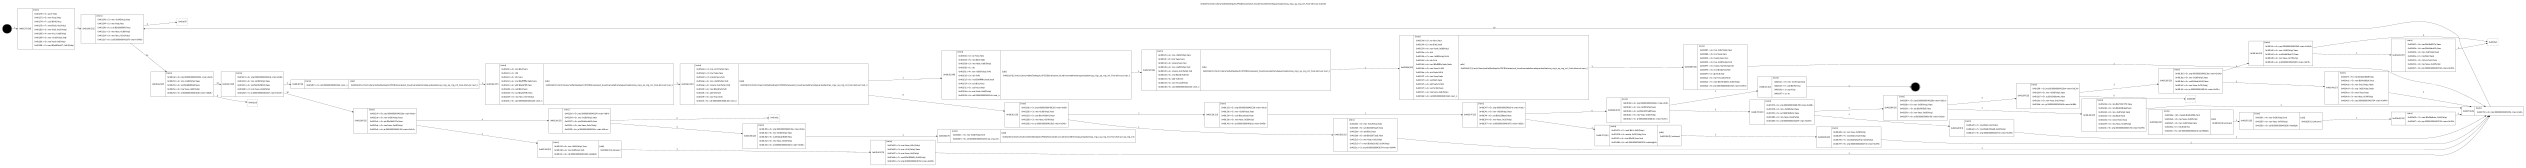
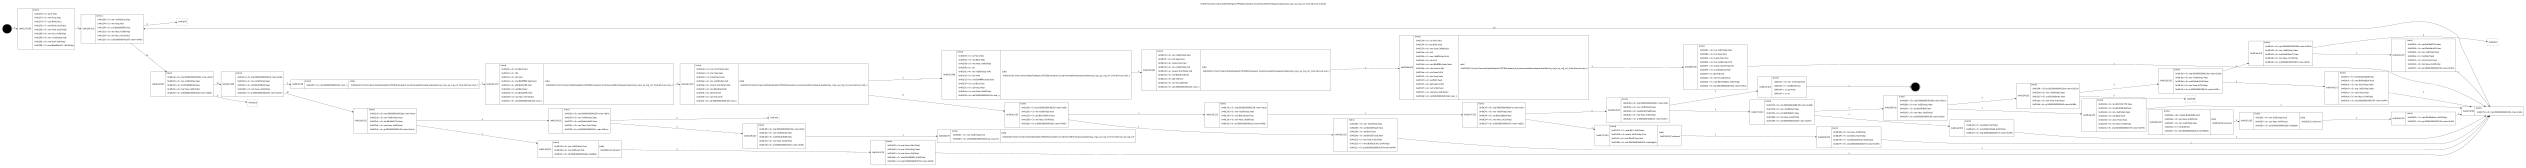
(2471, 46) -> (2473, 87)
